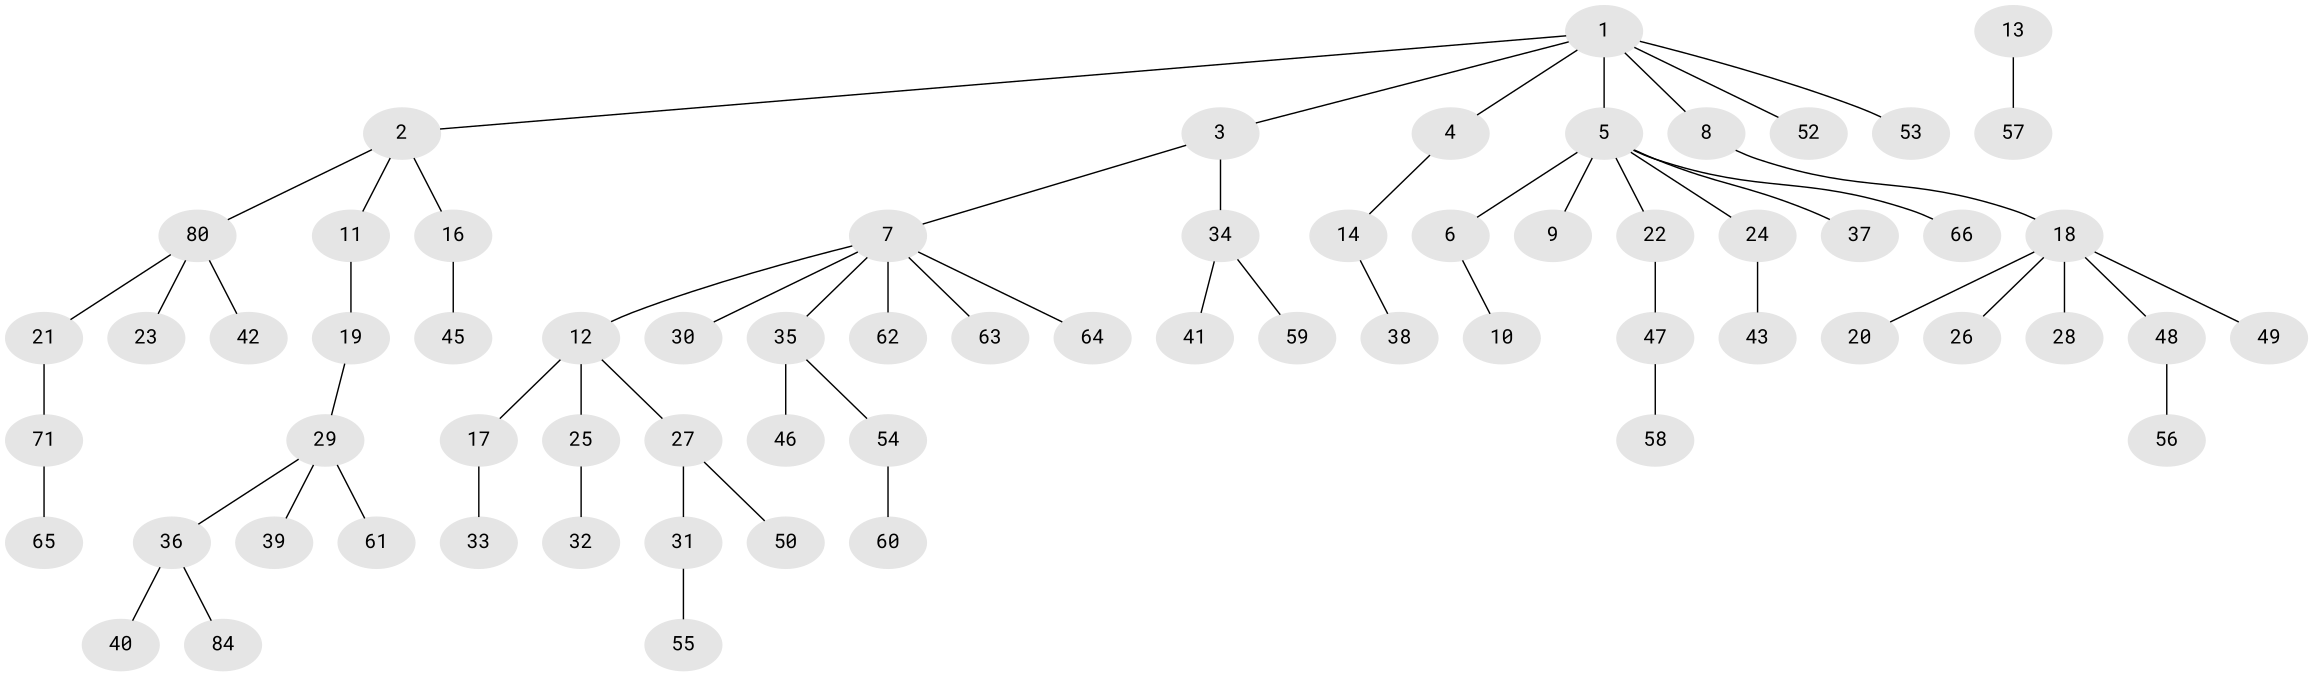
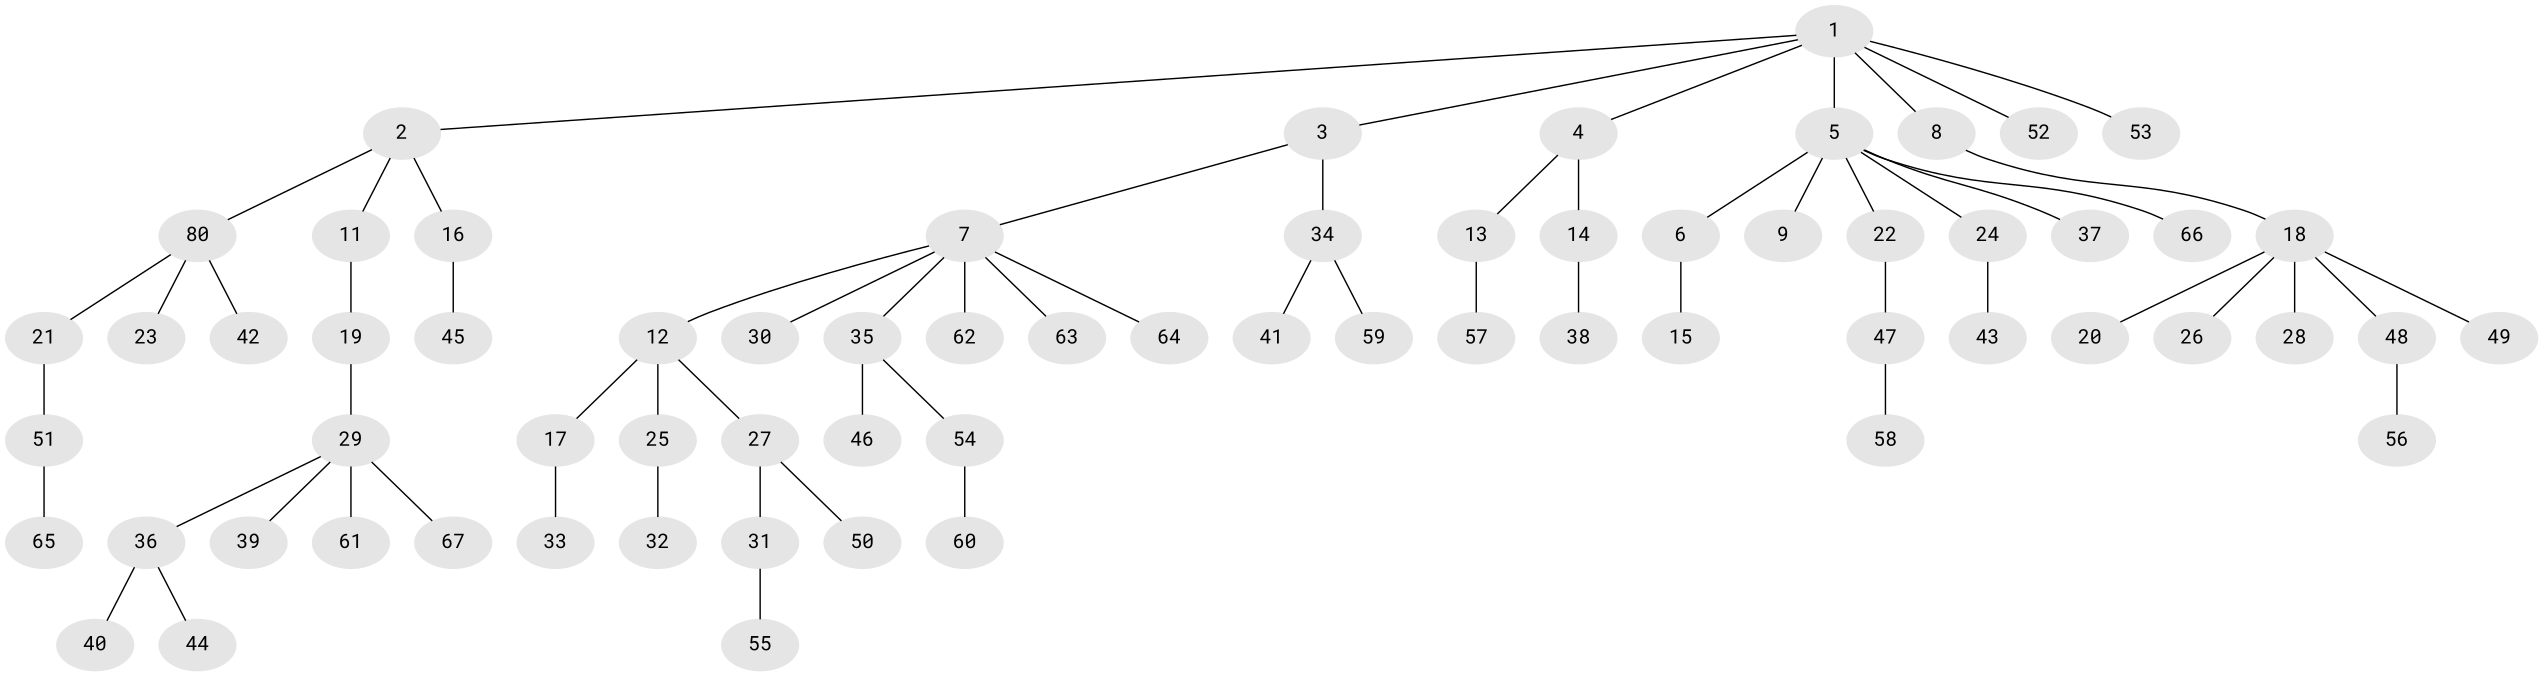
none -> (1528, 185)
(1502, 338) -> (1681, 338)
(44, 440) -> (44, 440)
none -> (453, 543)
(223, 645) -> (197, 645)
